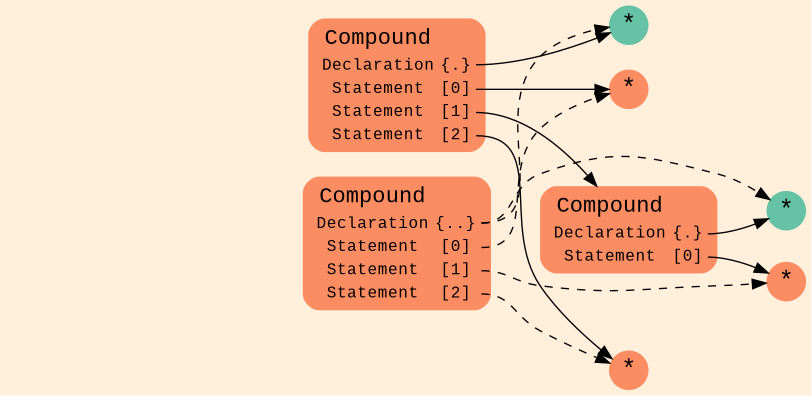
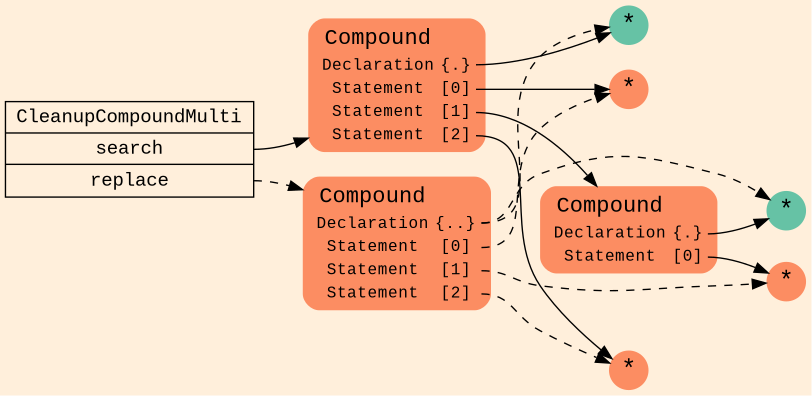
none -> (130, 149)
